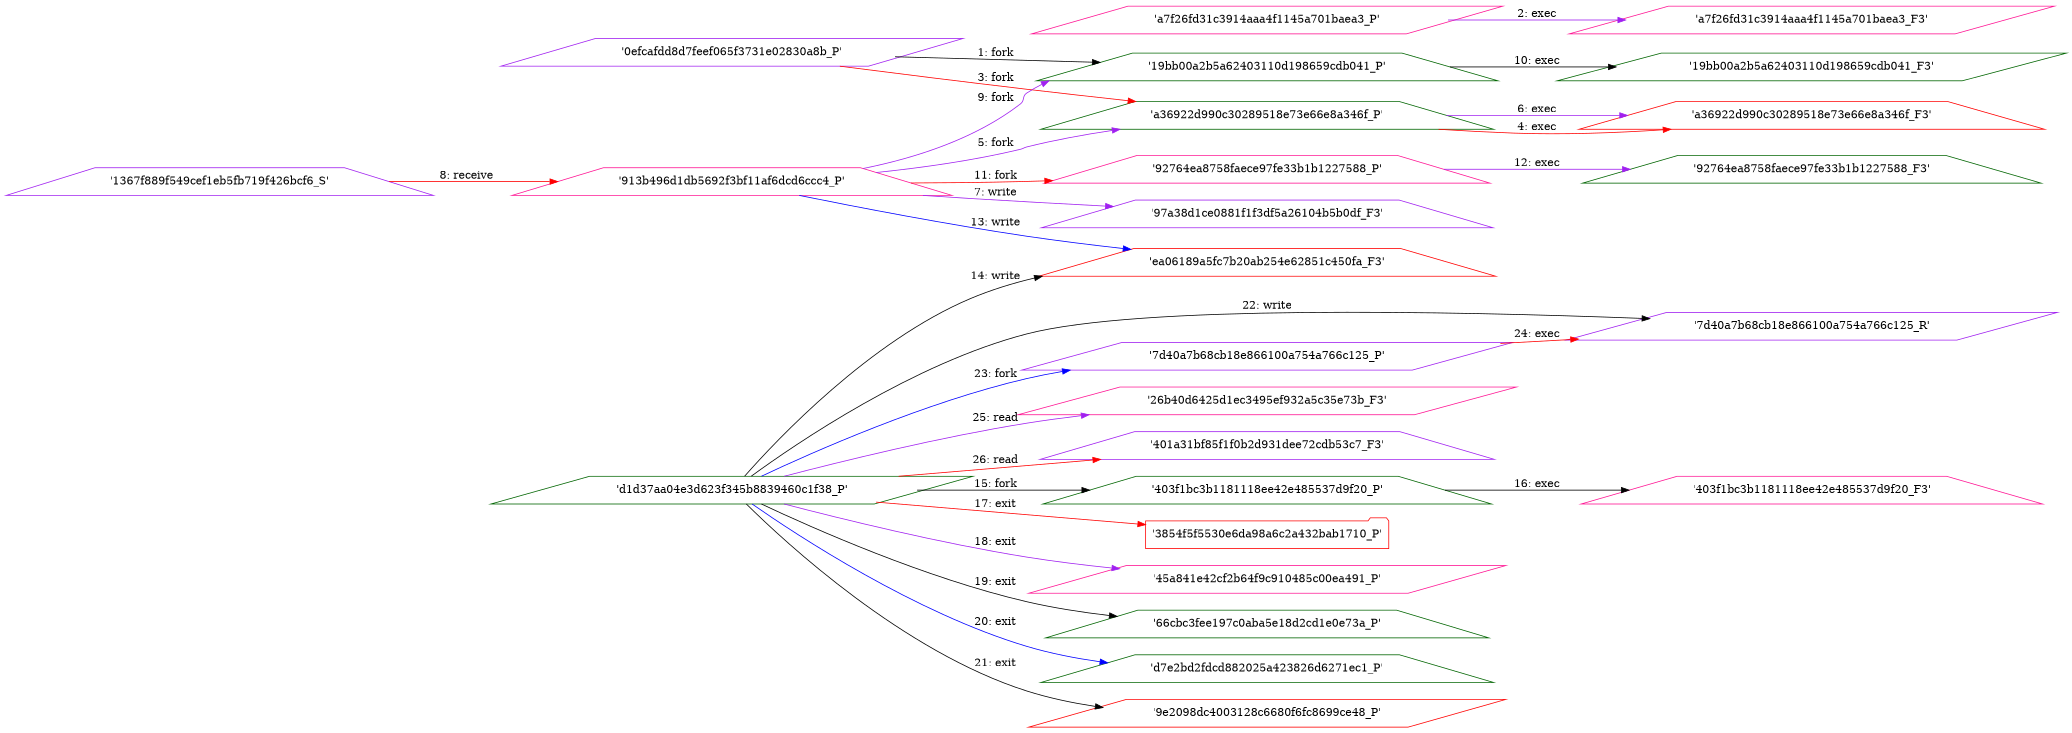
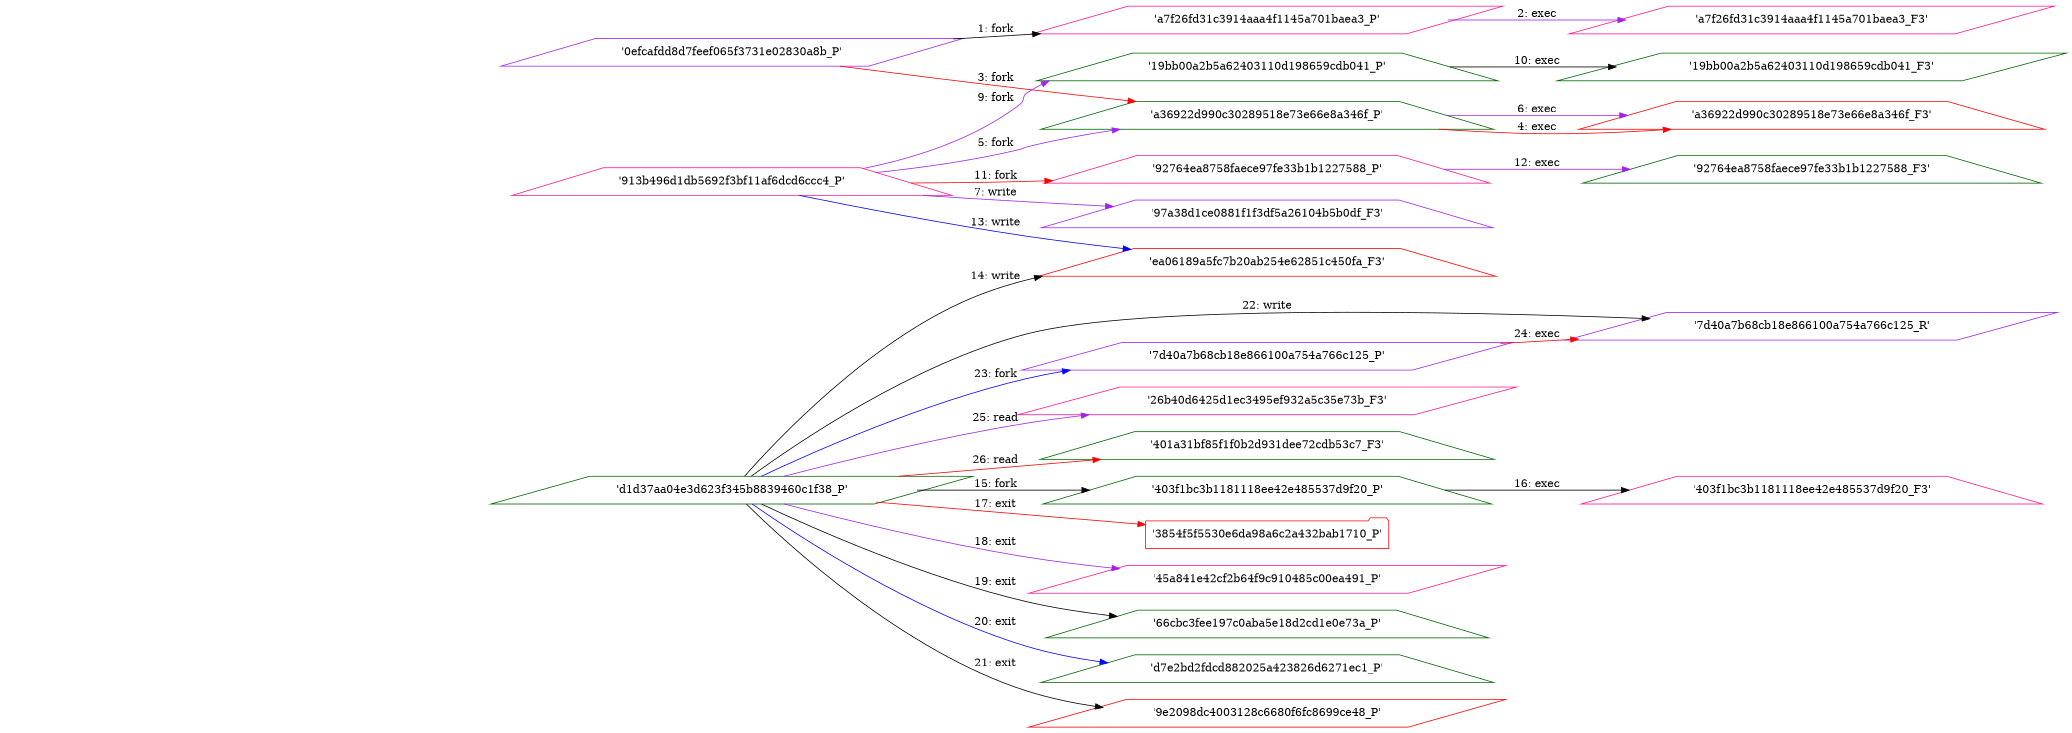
(994, 59) -> (993, 37)
(220, 182) -> none
(1267, 446) -> (1267, 446)
